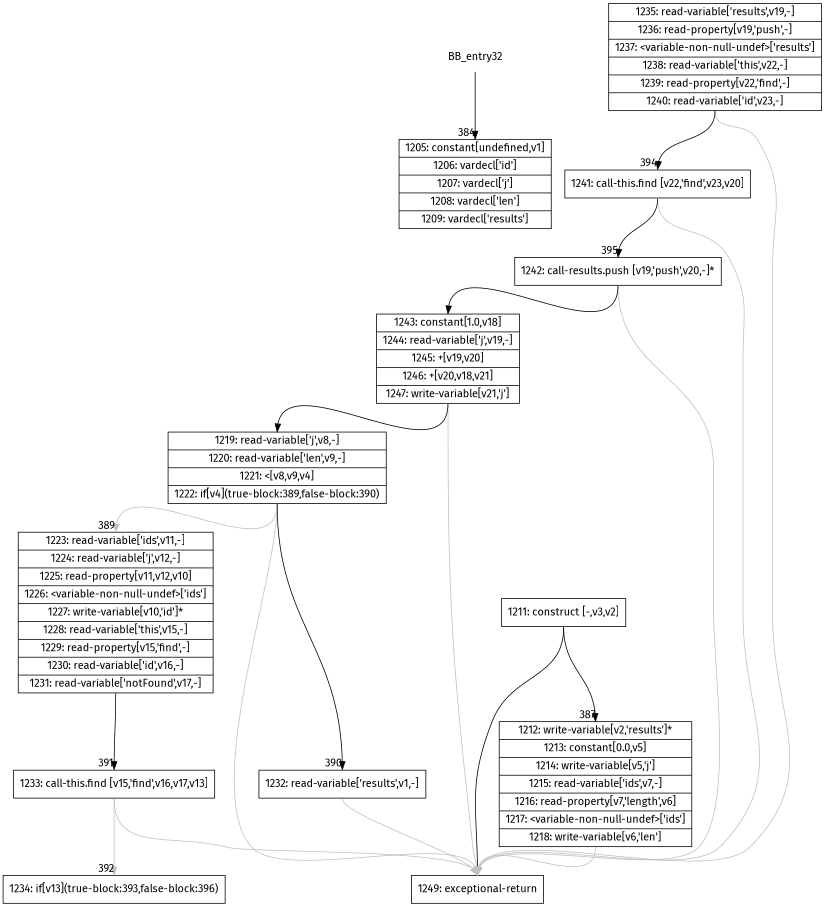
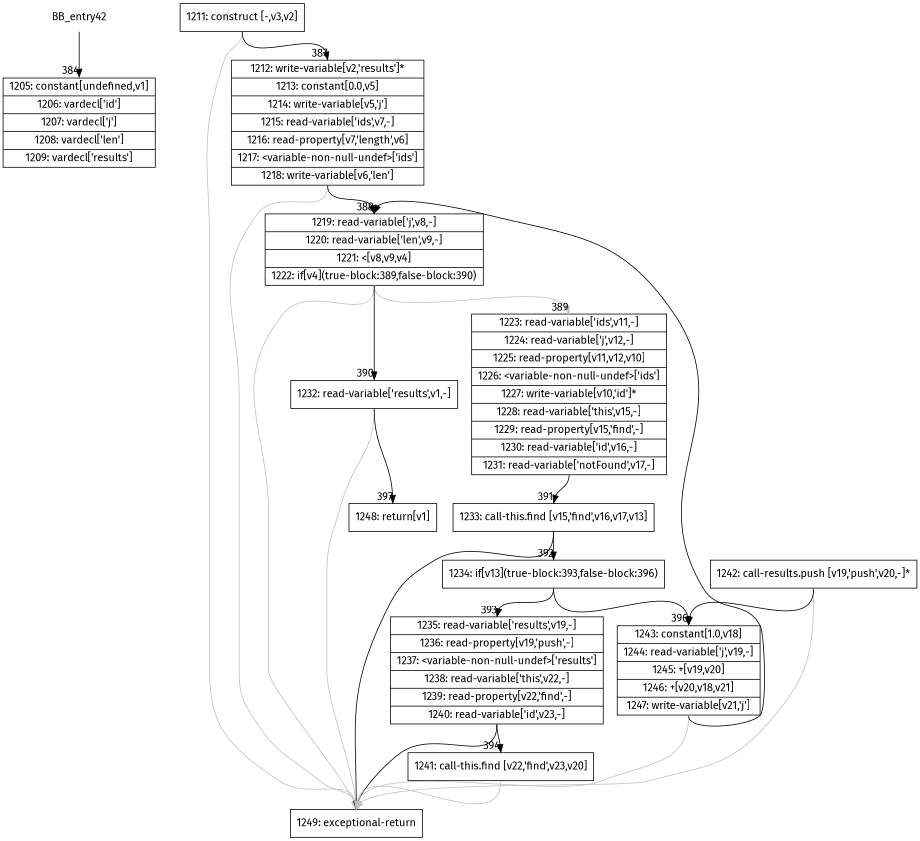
(475, 57) -> (79, 17)
none -> (347, 199)
(641, 226) -> none
none -> (393, 517)
none -> (529, 602)
none -> (617, 607)
(773, 609) -> (422, 745)
(488, 733) -> (210, 457)
(114, 833) -> (554, 542)
(282, 851) -> (389, 605)
